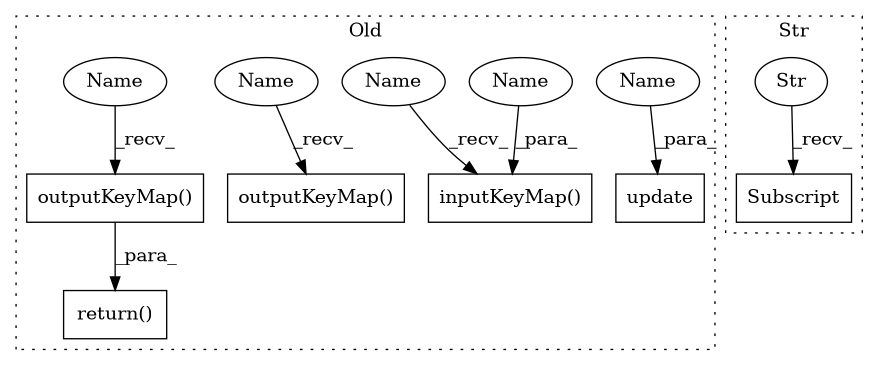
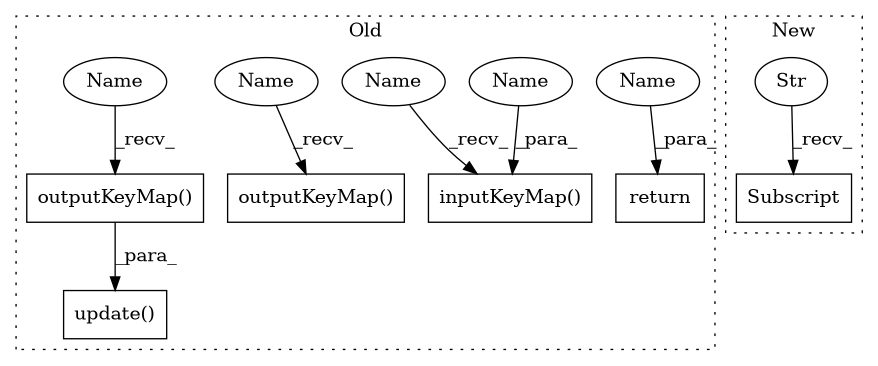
(794, 31) -> (794, 31)
(660, 198) -> (660, 198)
(115, 315) -> (115, 315)
